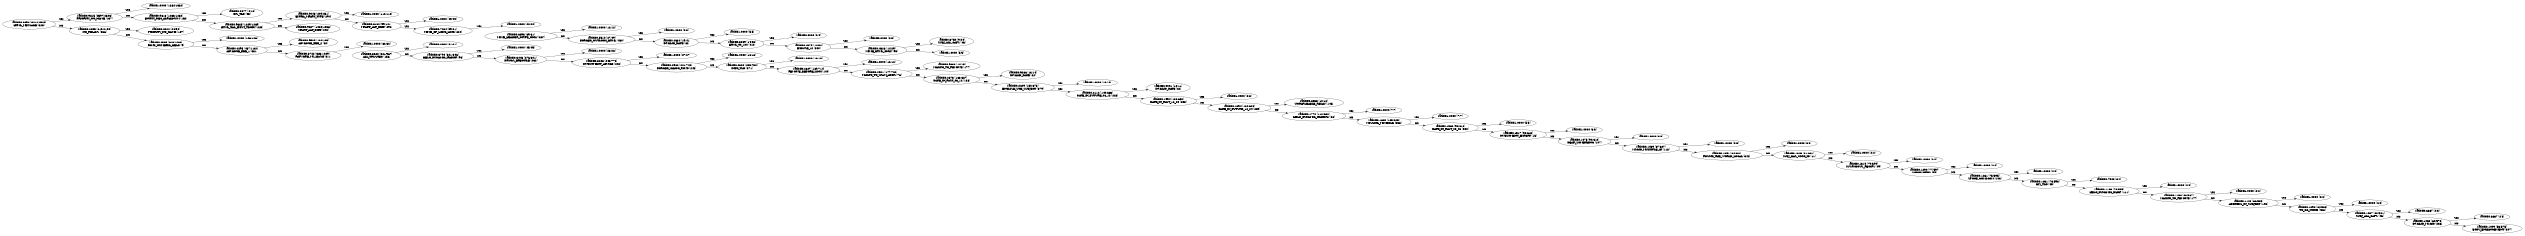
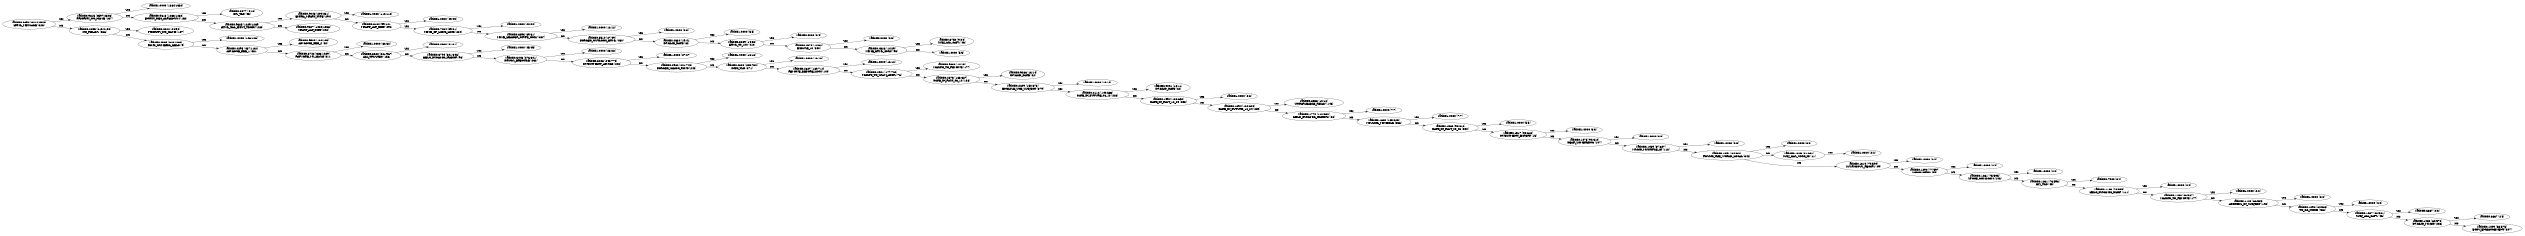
none -> (478, 33)
none -> (346, 56)
(1830, 160) -> (1789, 166)
